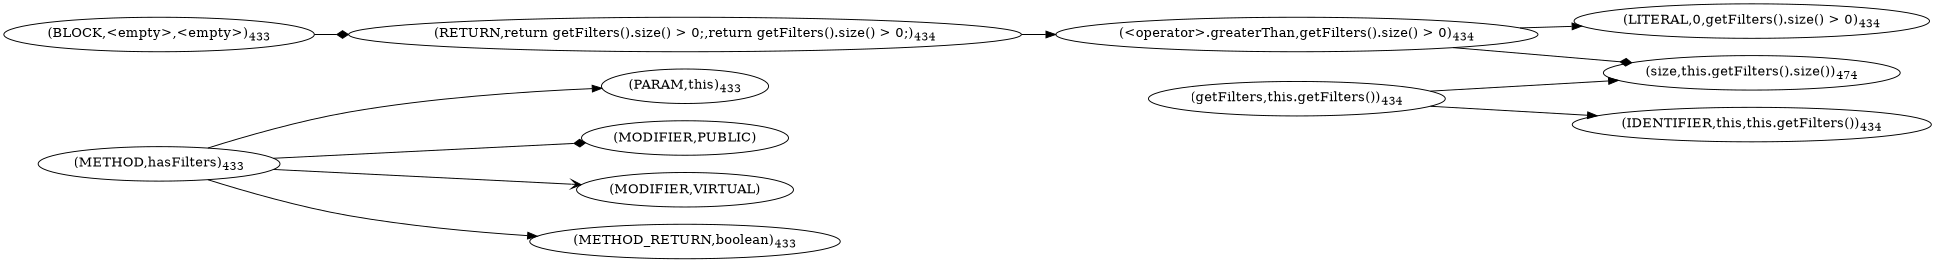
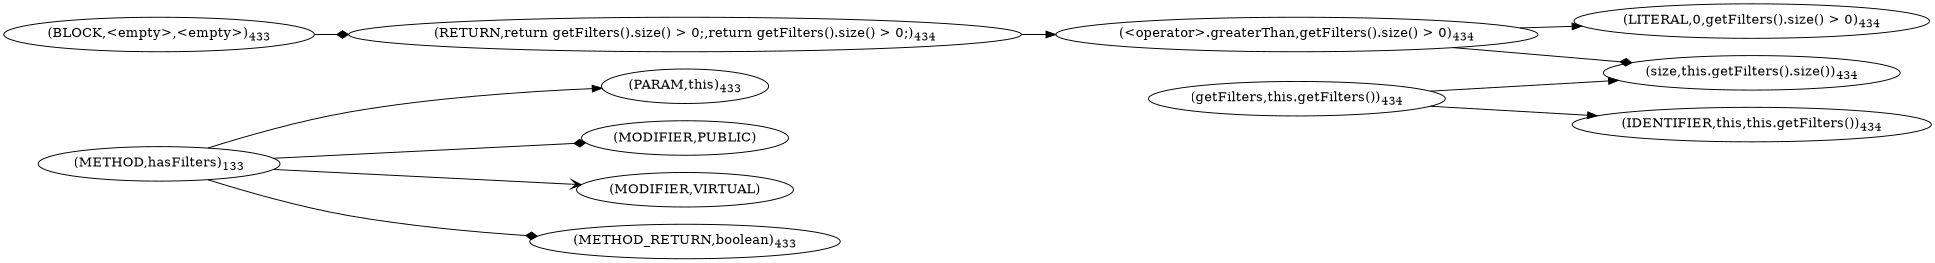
(1847, 71) -> (1847, 71)
(233, 162) -> (233, 162)
(366, 218) -> (366, 218)
